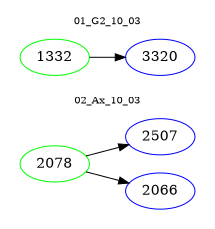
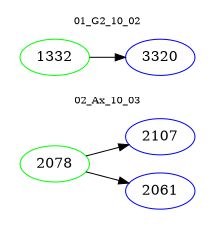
(108, 22) -> (108, 22)
(160, 137) -> (160, 137)
(160, 191) -> (160, 191)
